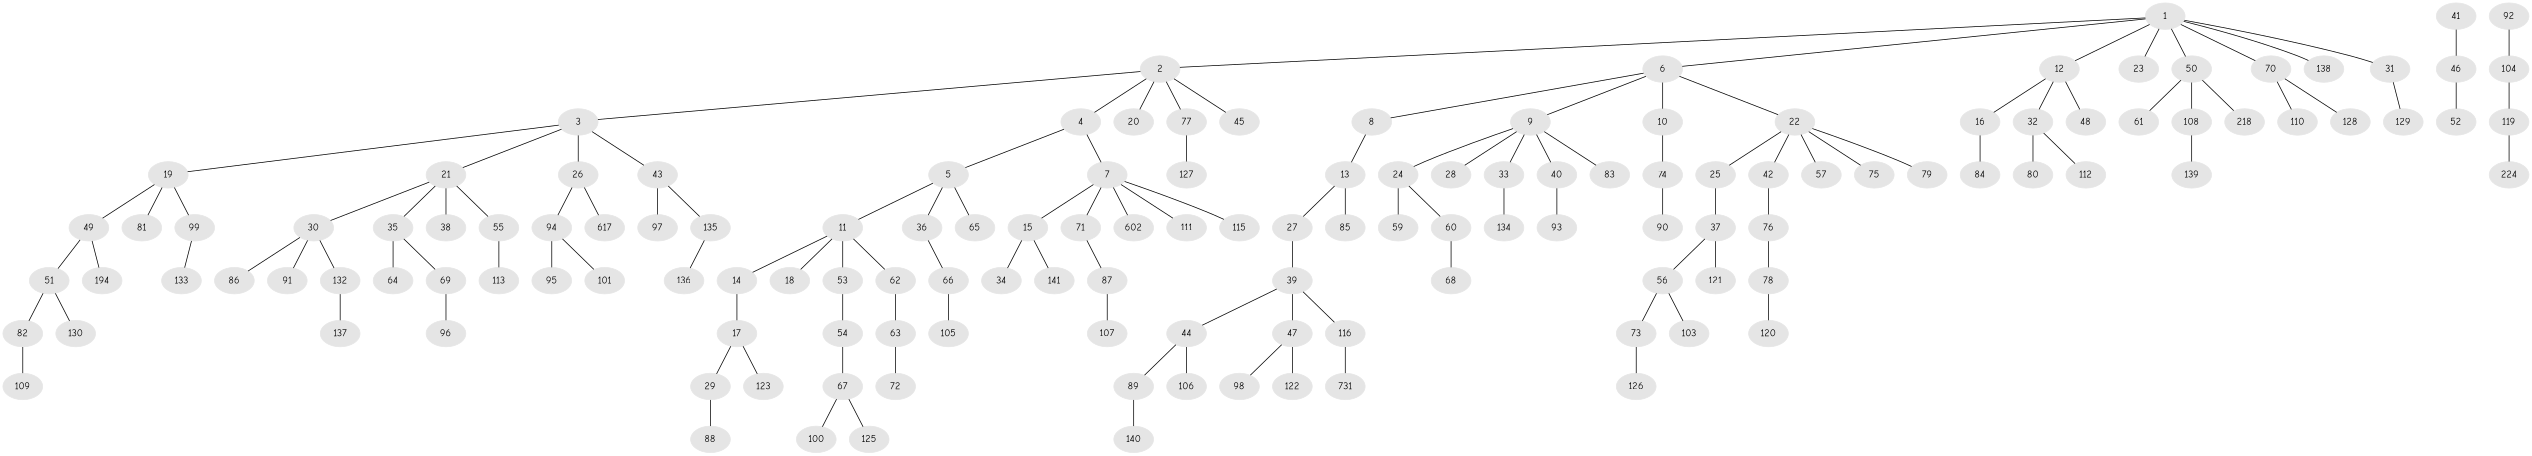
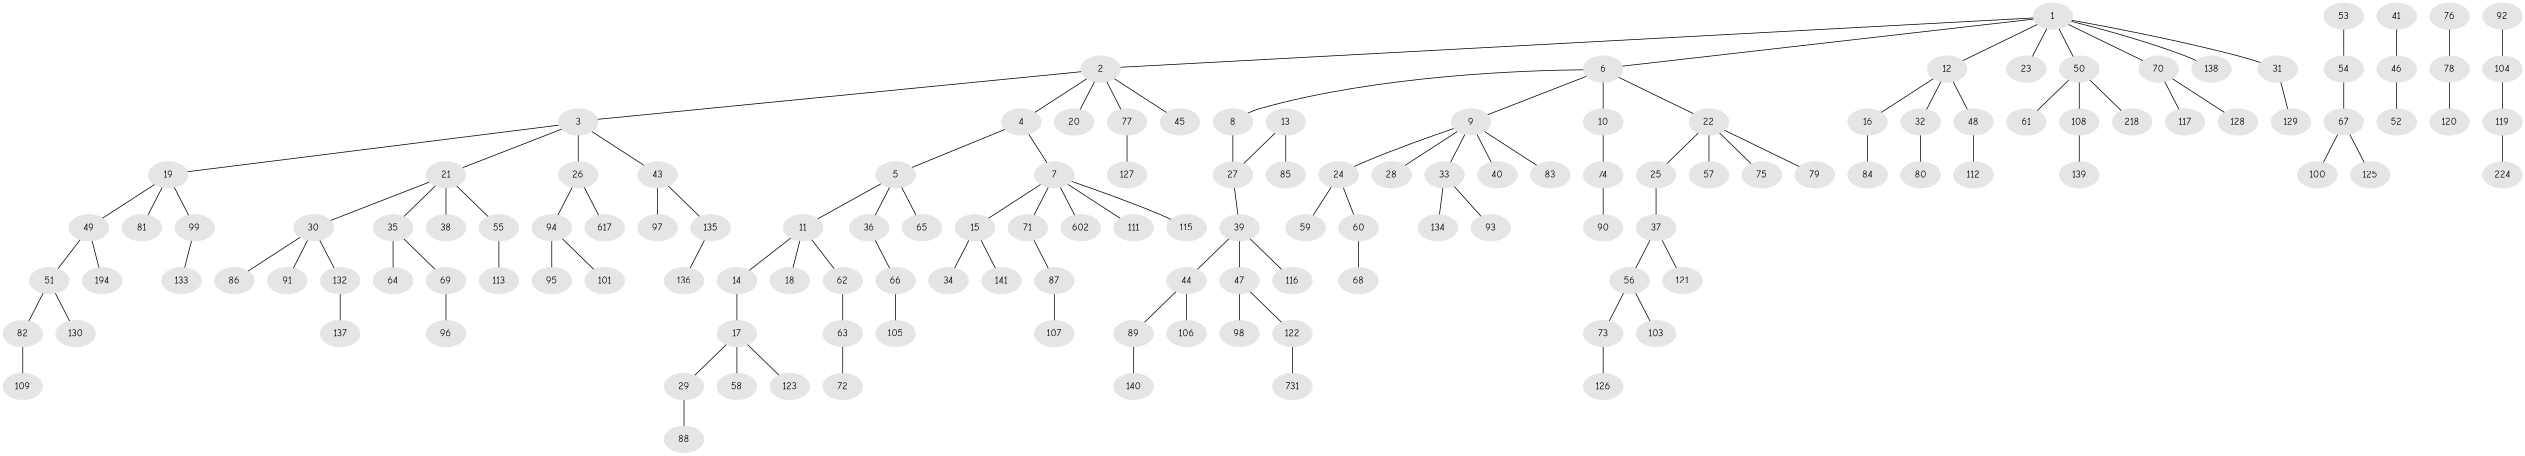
(2297, 122) -> (2185, 122)
(1358, 148) -> (1233, 148)
(2059, 148) -> (1973, 148)
(1768, 175) -> none
(1557, 201) -> (1468, 201)
(843, 254) -> none
(1345, 360) -> (1292, 360)
none -> (737, 386)
